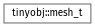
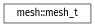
(47, 13) -> (47, 13)
